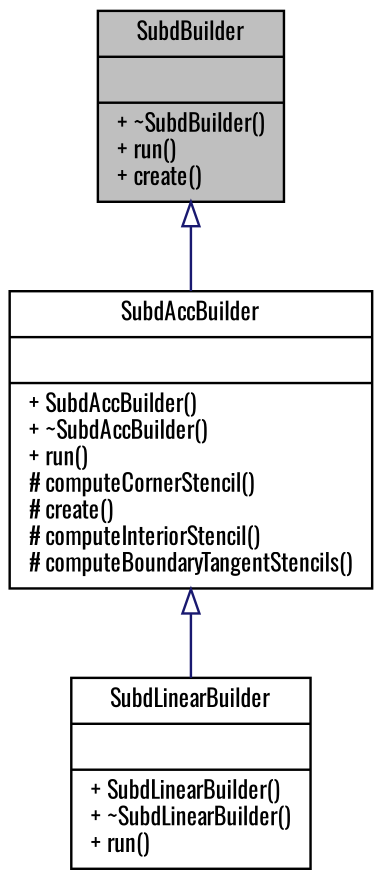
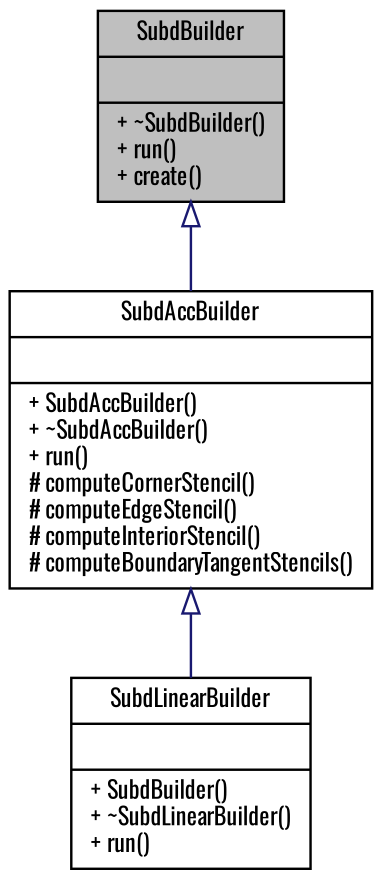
(71, 511) -> (133, 511)
(186, 791) -> (160, 791)
